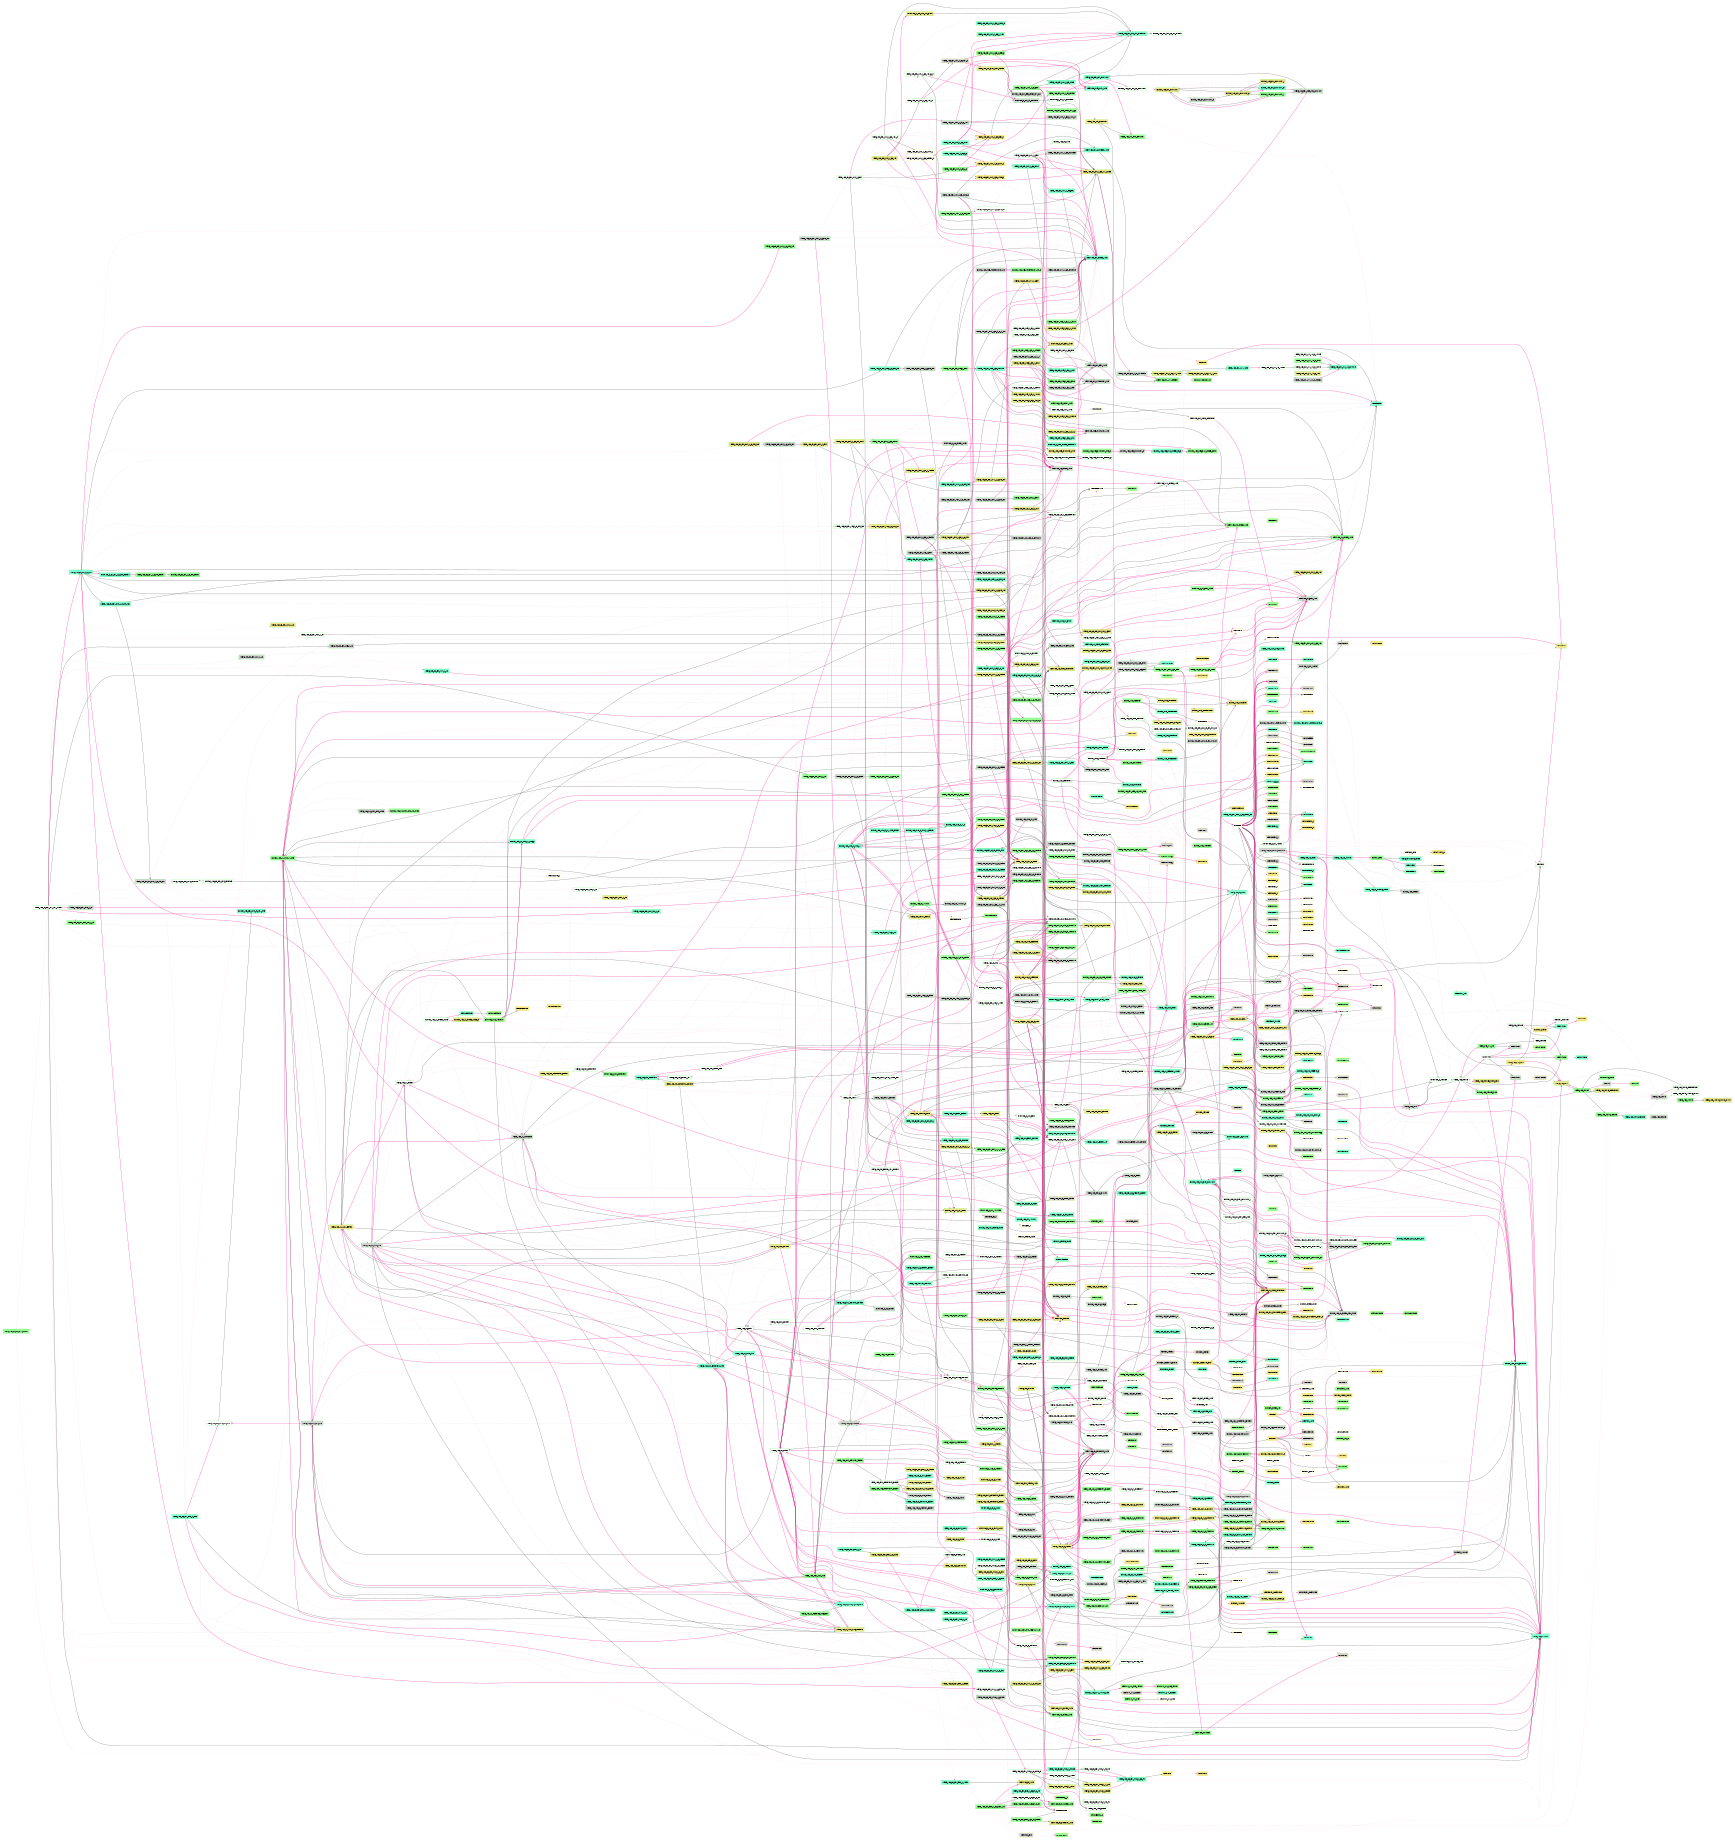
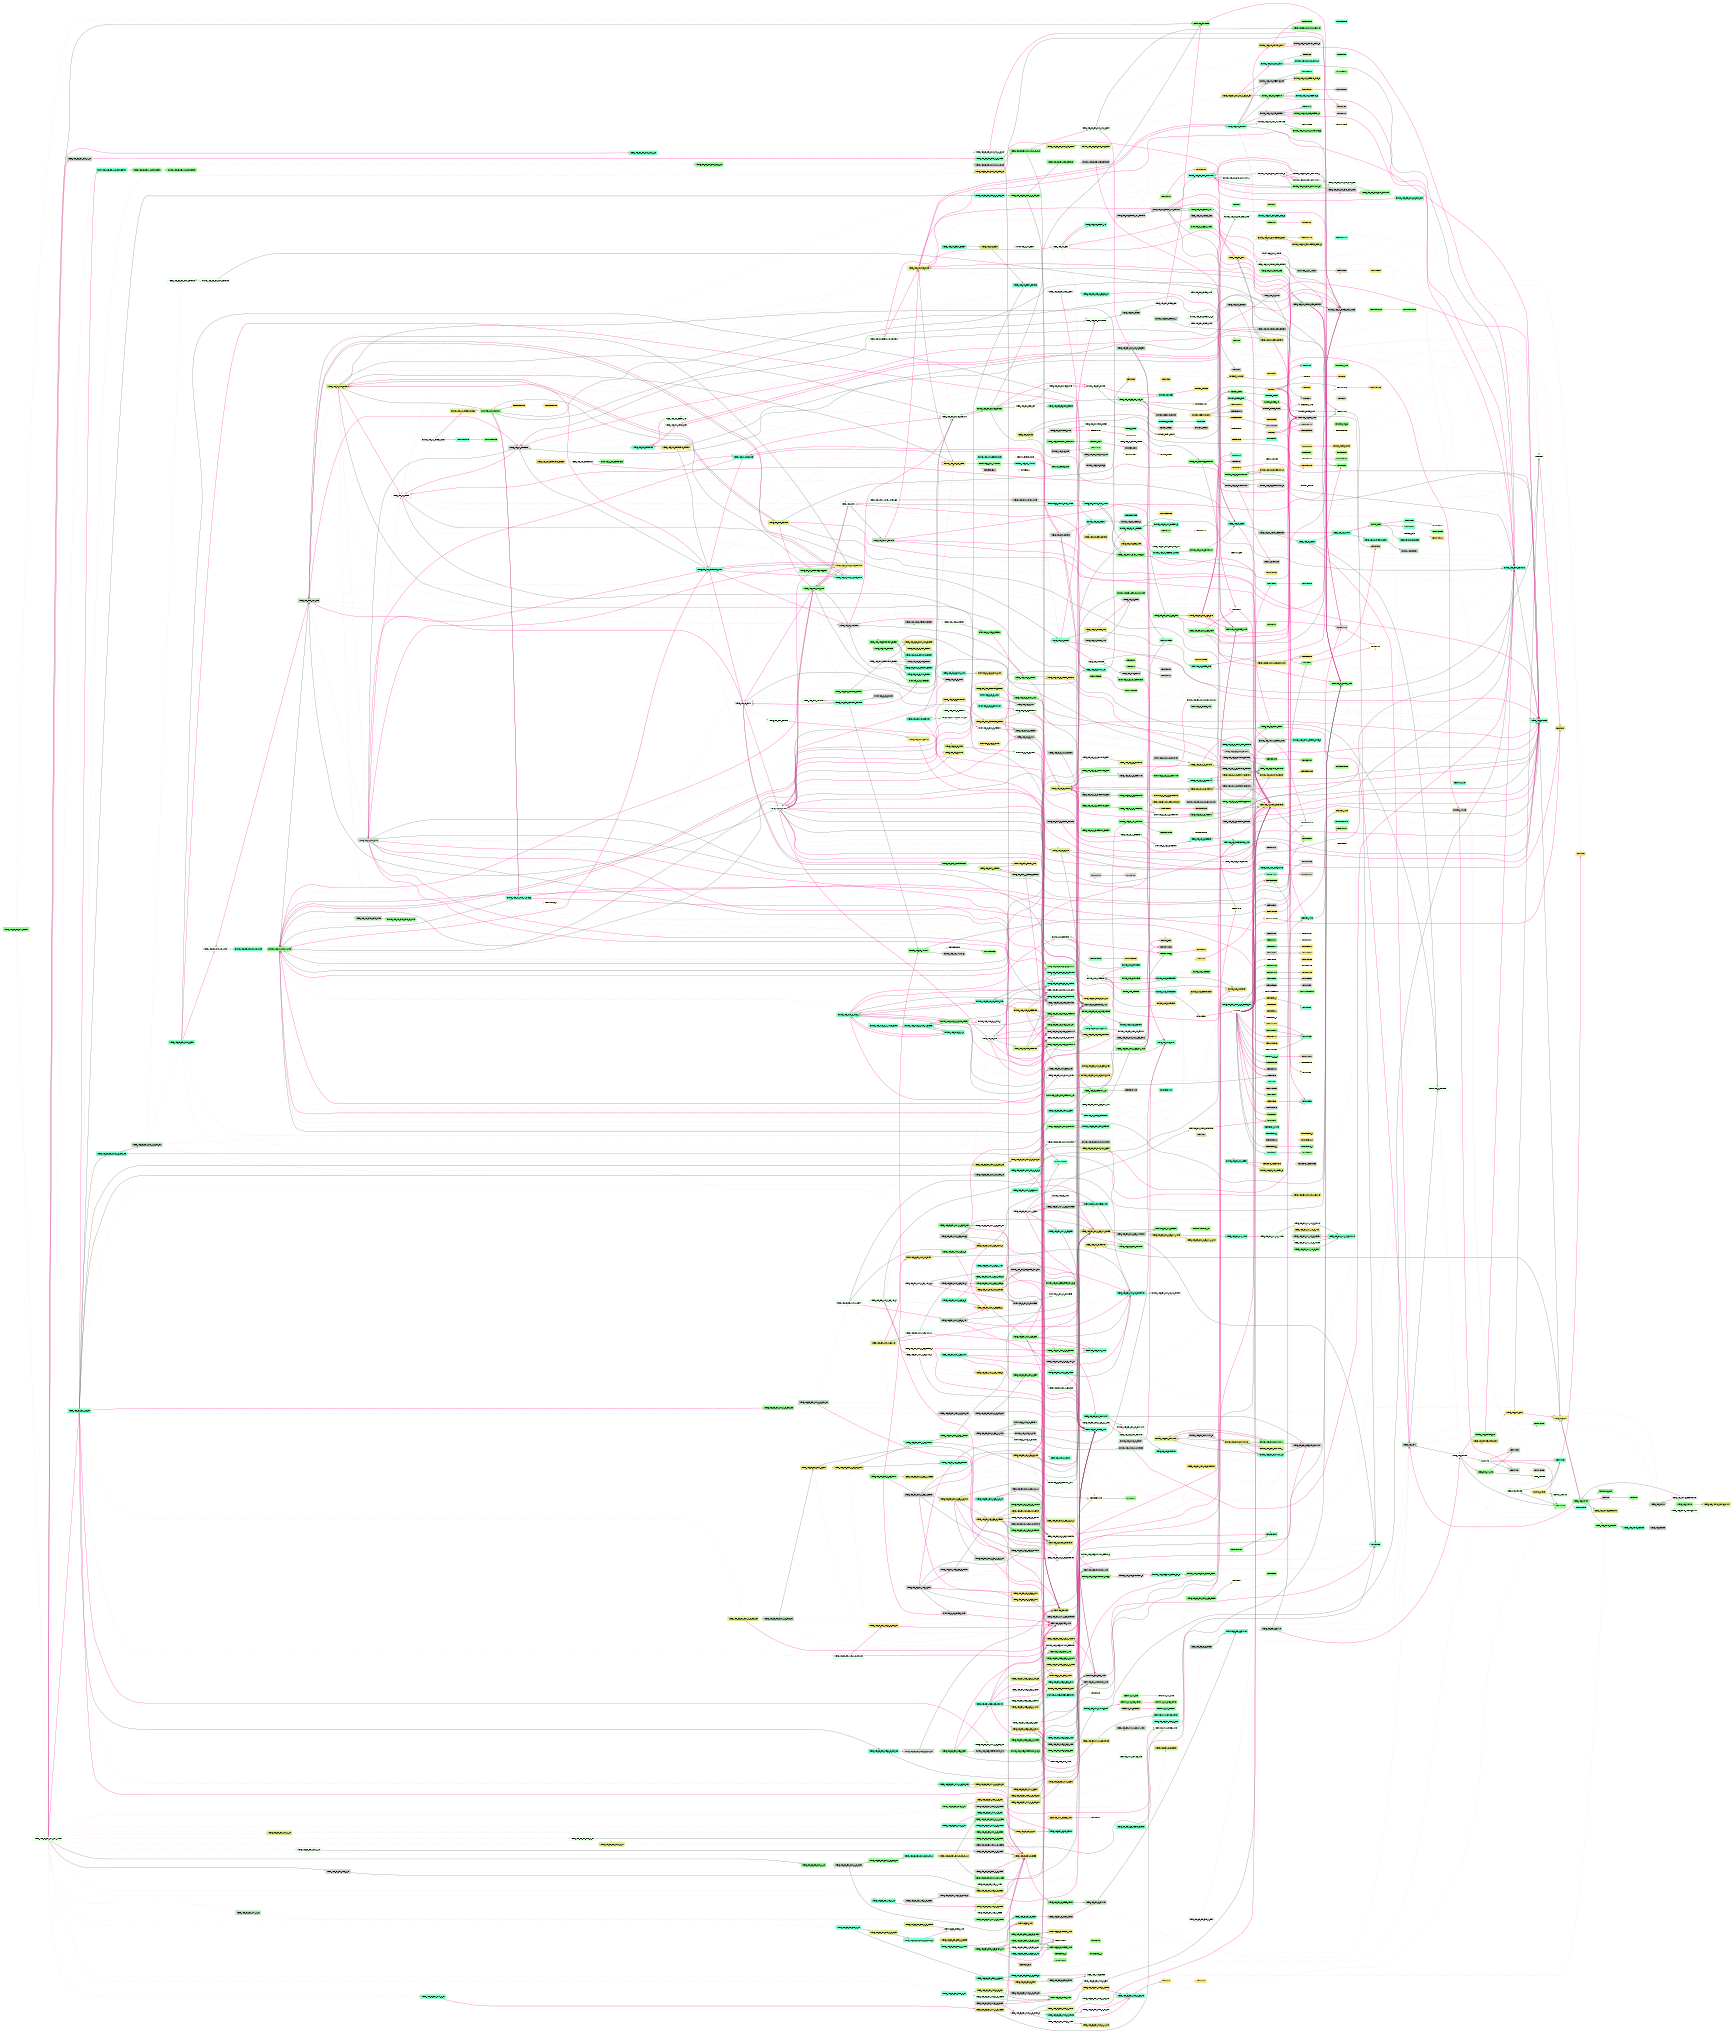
(1041, 297) -> (1025, 1584)
(1167, 1429) -> (1166, 434)
